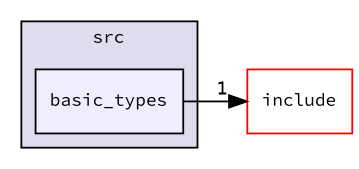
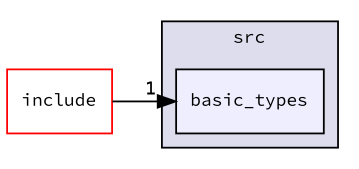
(208, 101) -> (135, 101)
